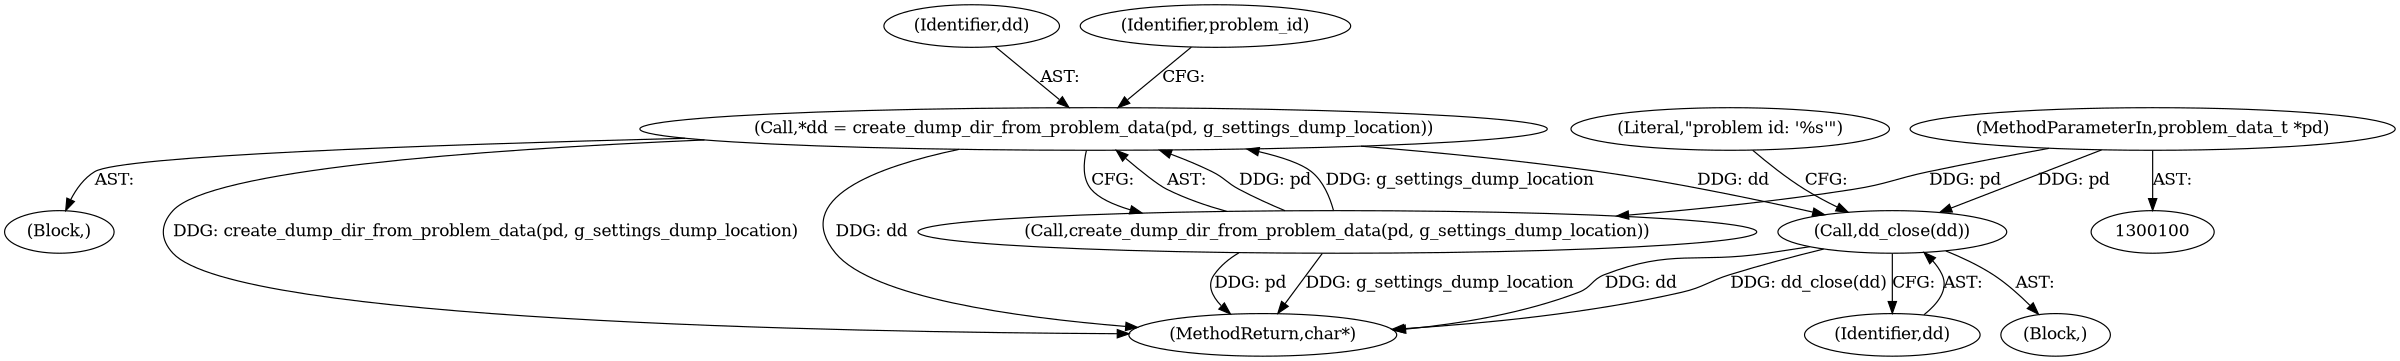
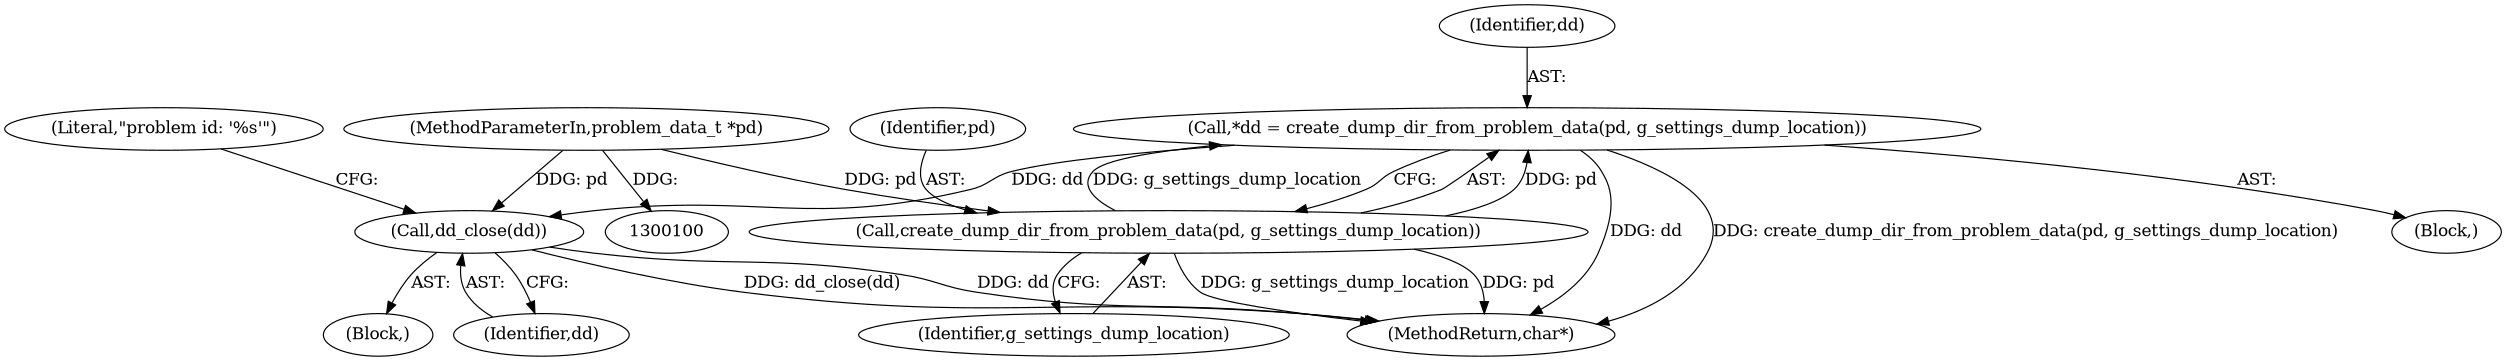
(1215, 26) -> none
none -> (938, 129)
(2175, 180) -> (658, 180)
none -> (1074, 335)
